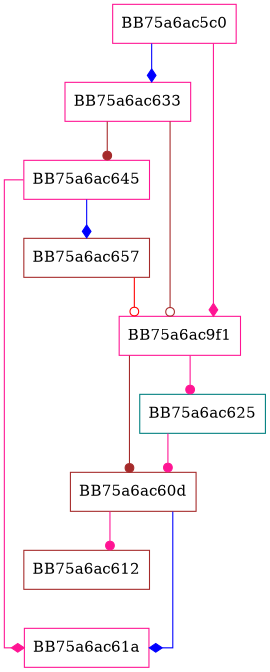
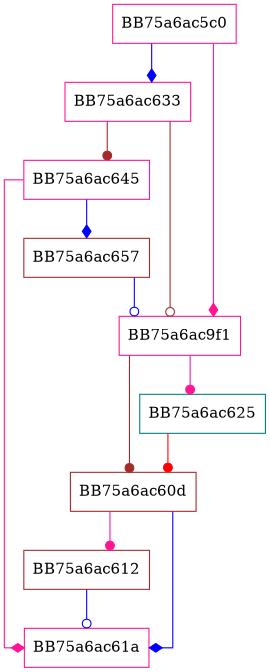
(134, 292) -> (134, 292)
(168, 448) -> (168, 448)
none -> (87, 604)
